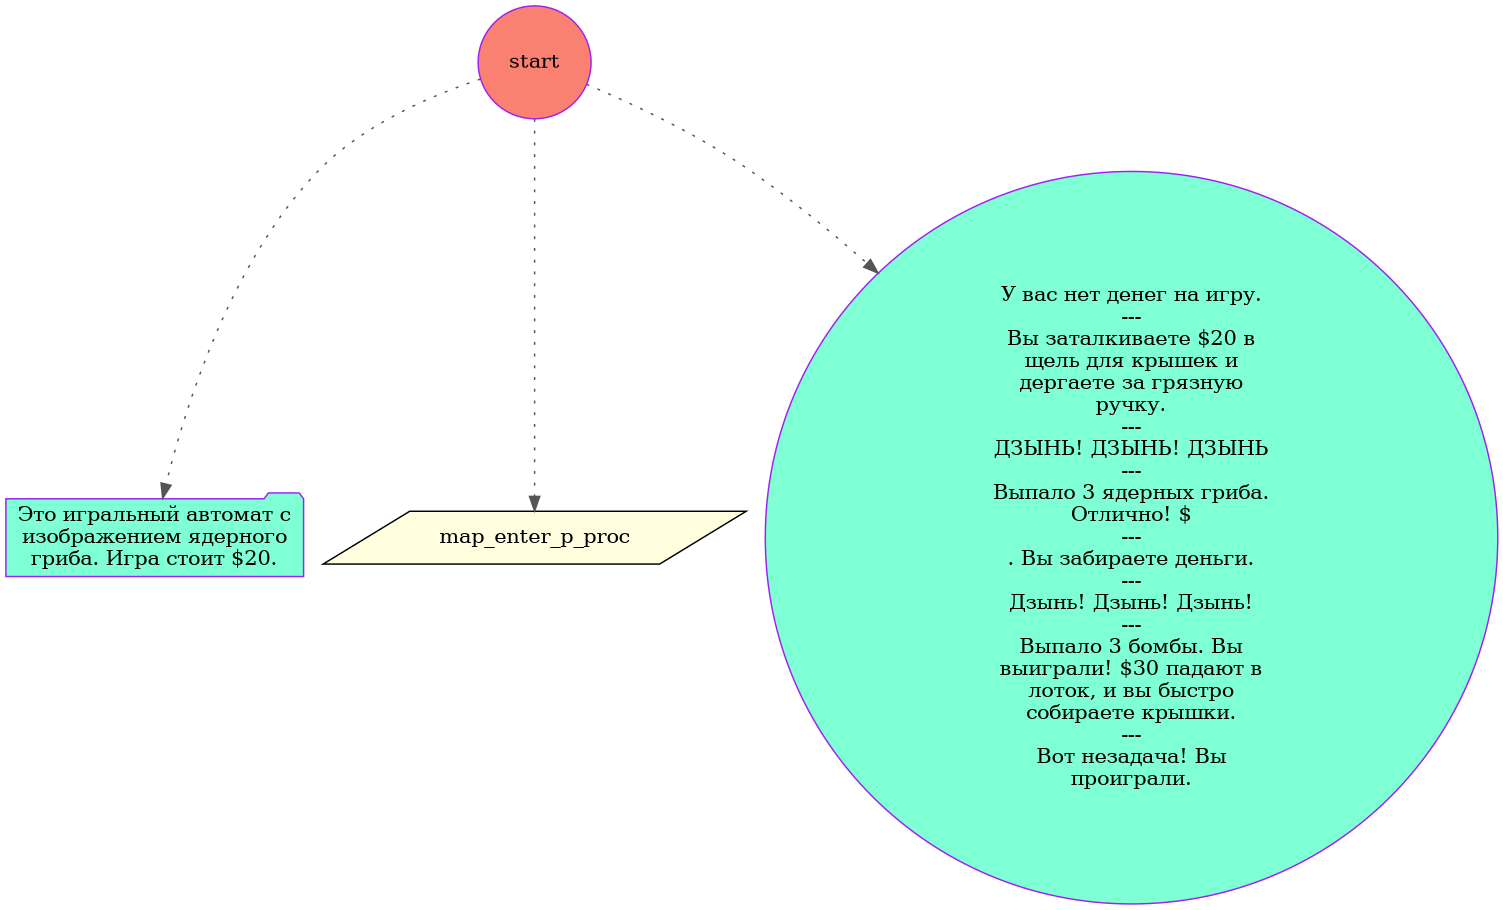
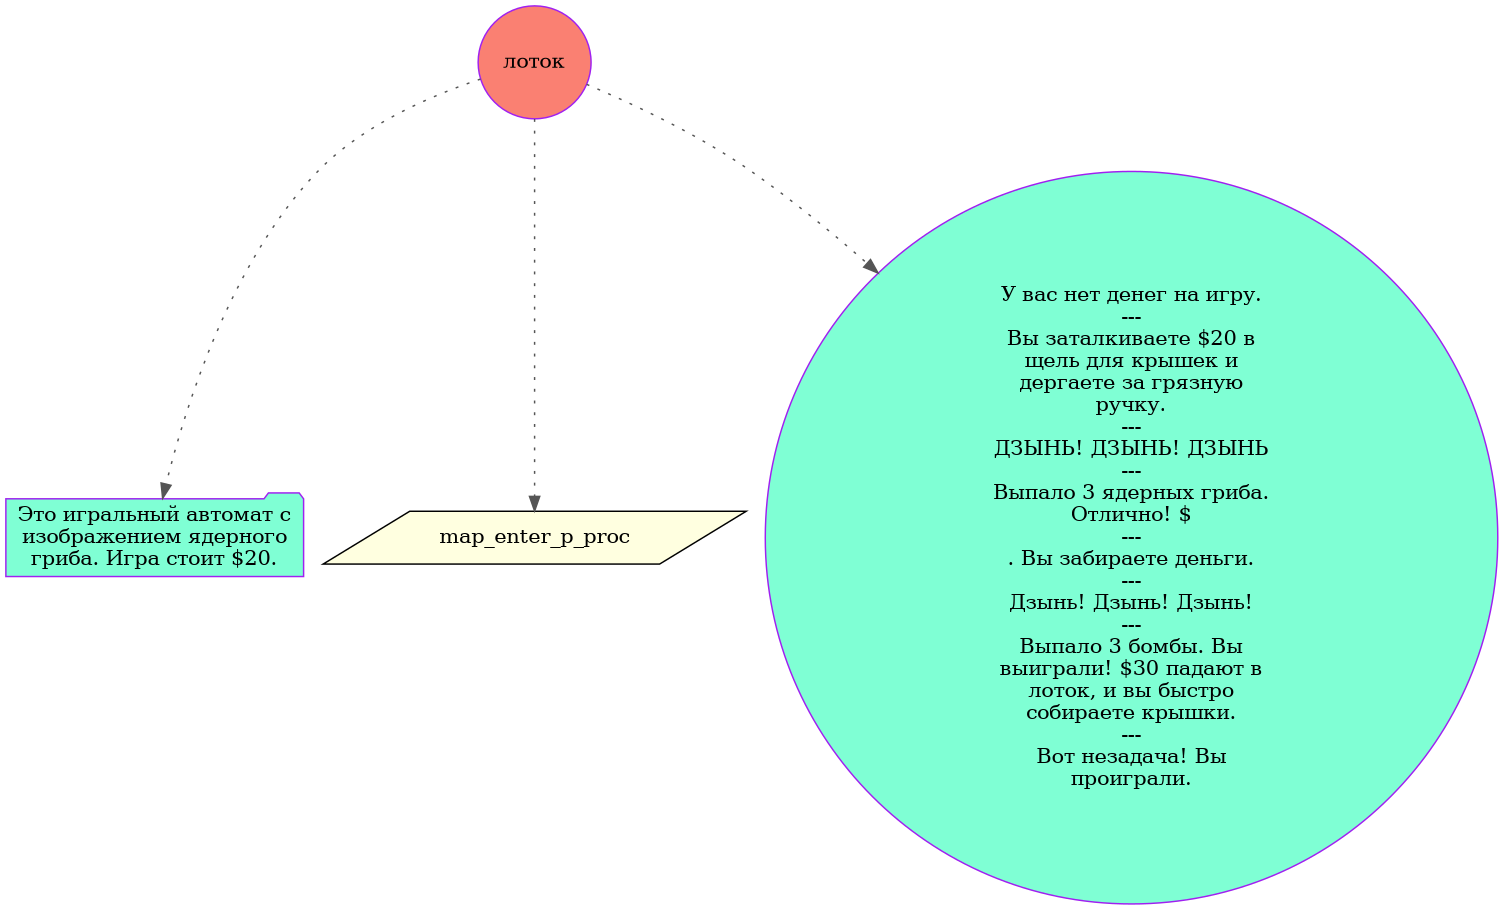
(535, 62) -> (535, 62)
